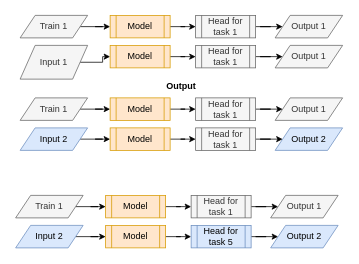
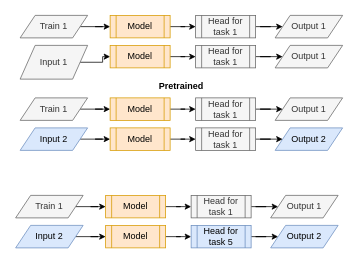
(181, 87) -> (181, 87)
